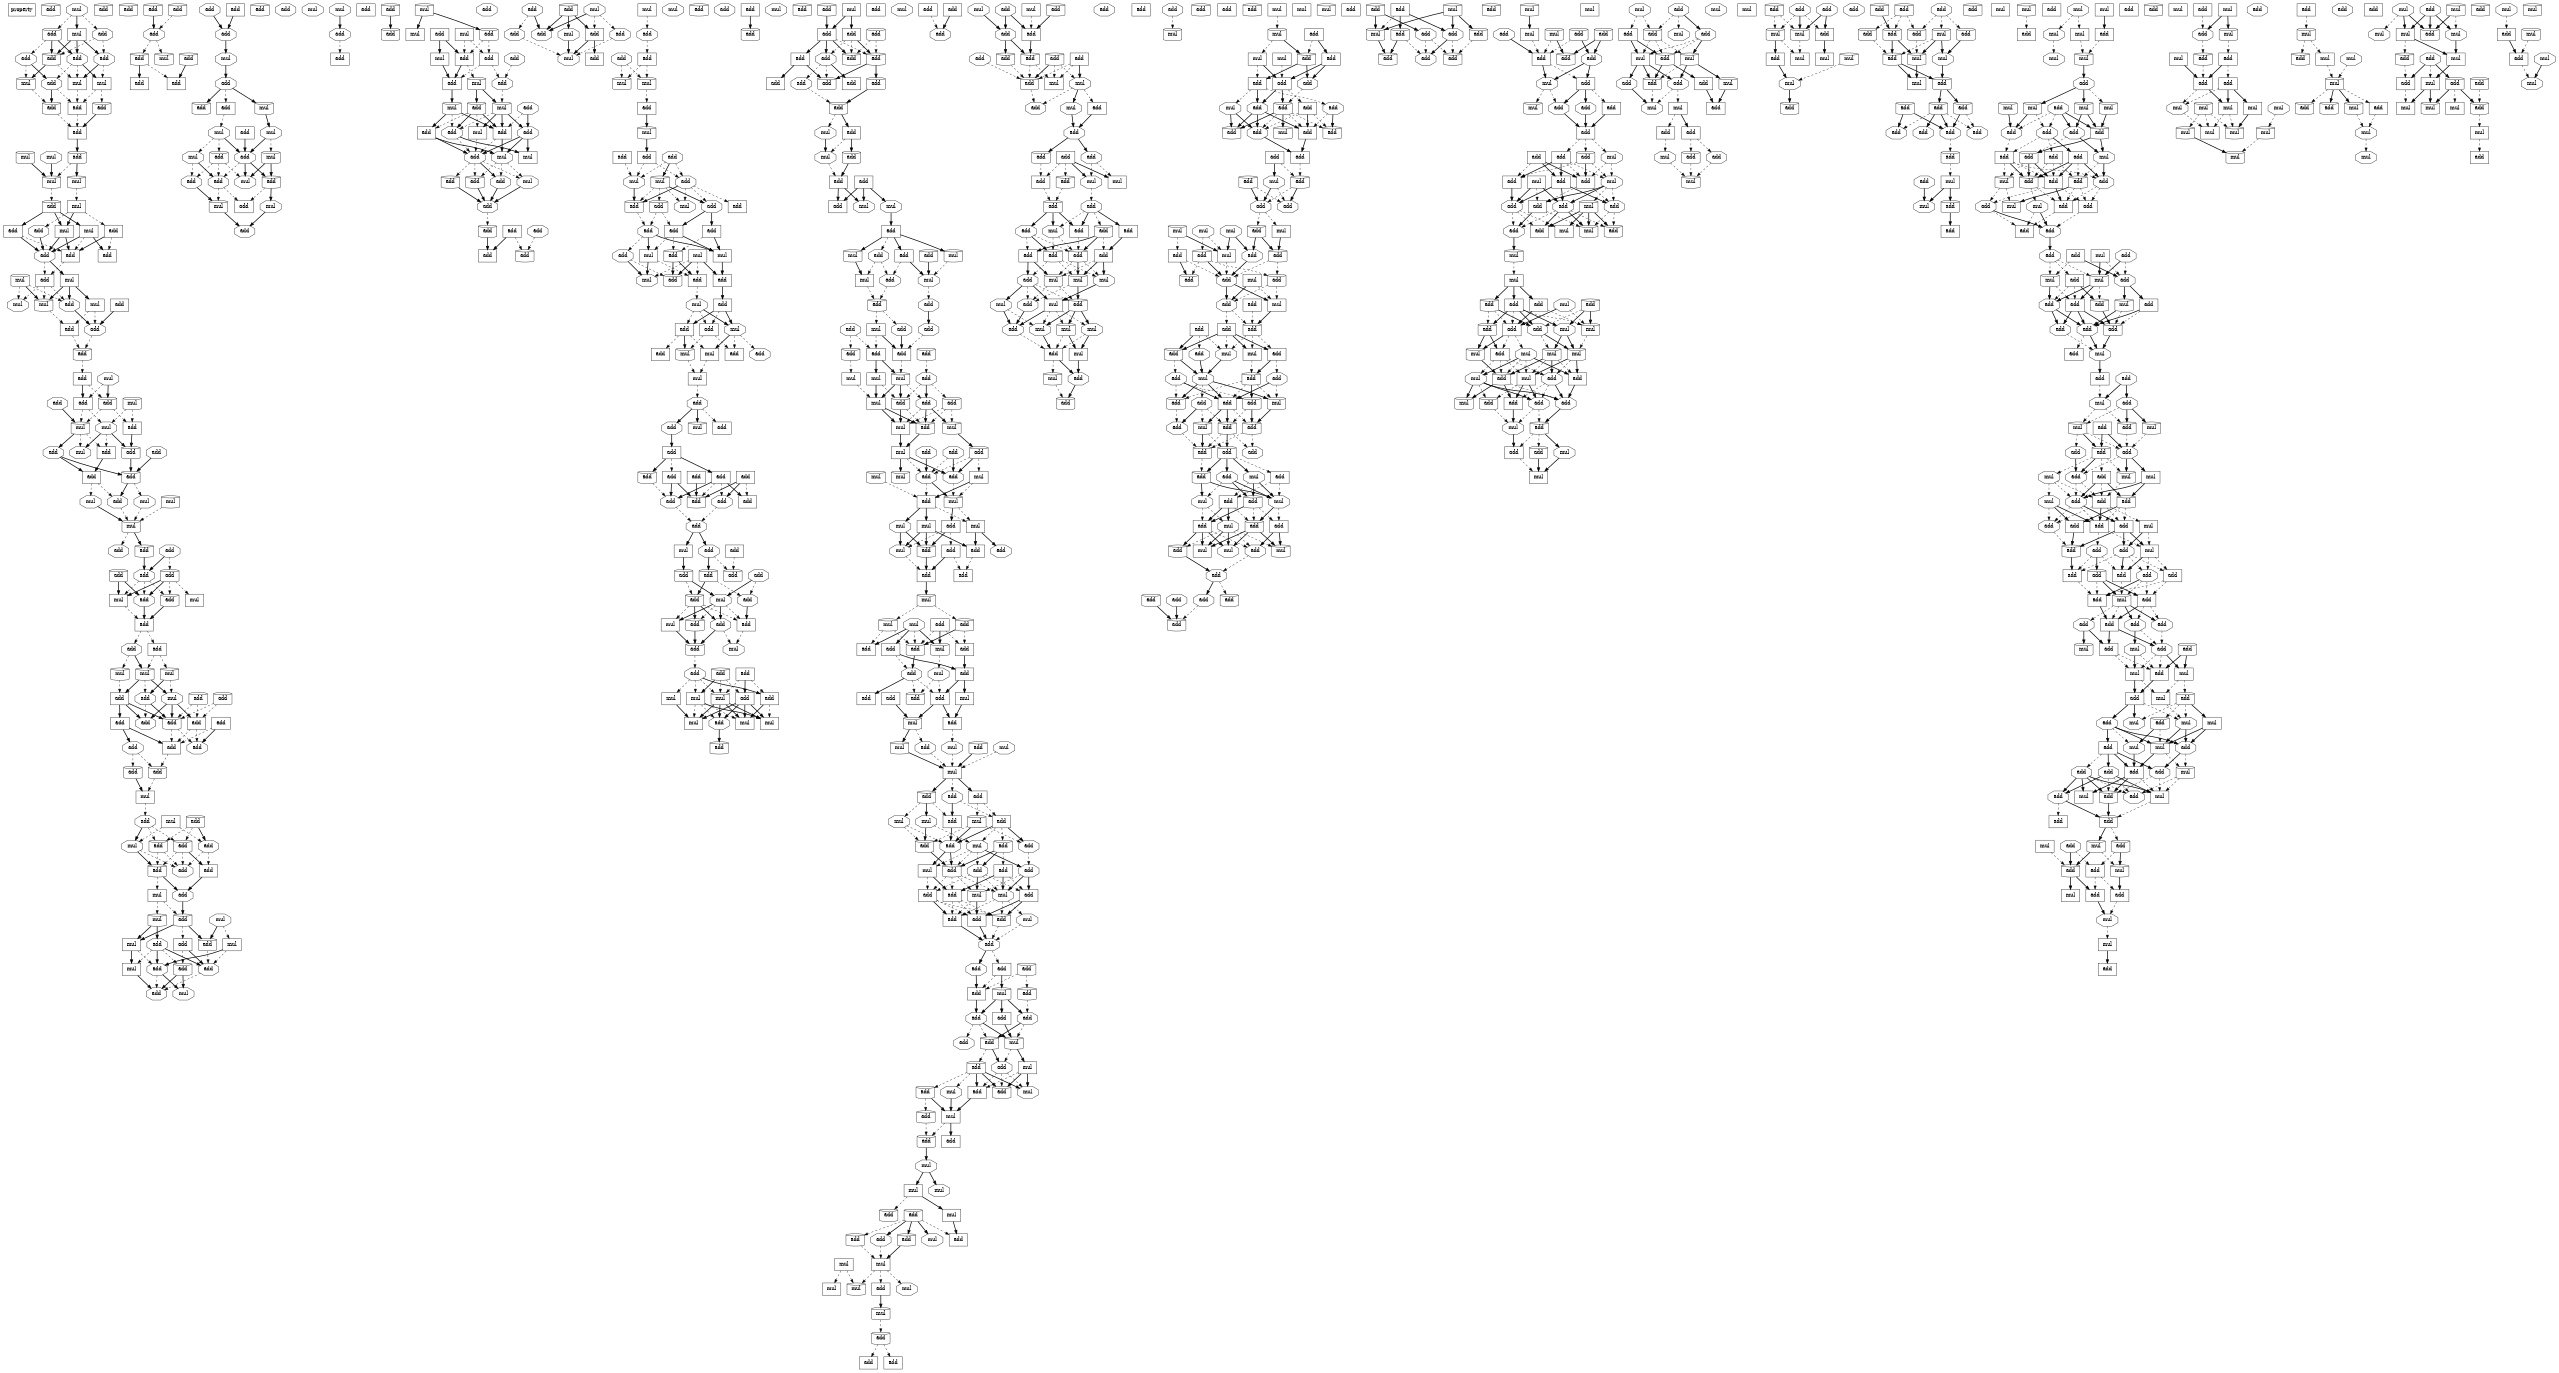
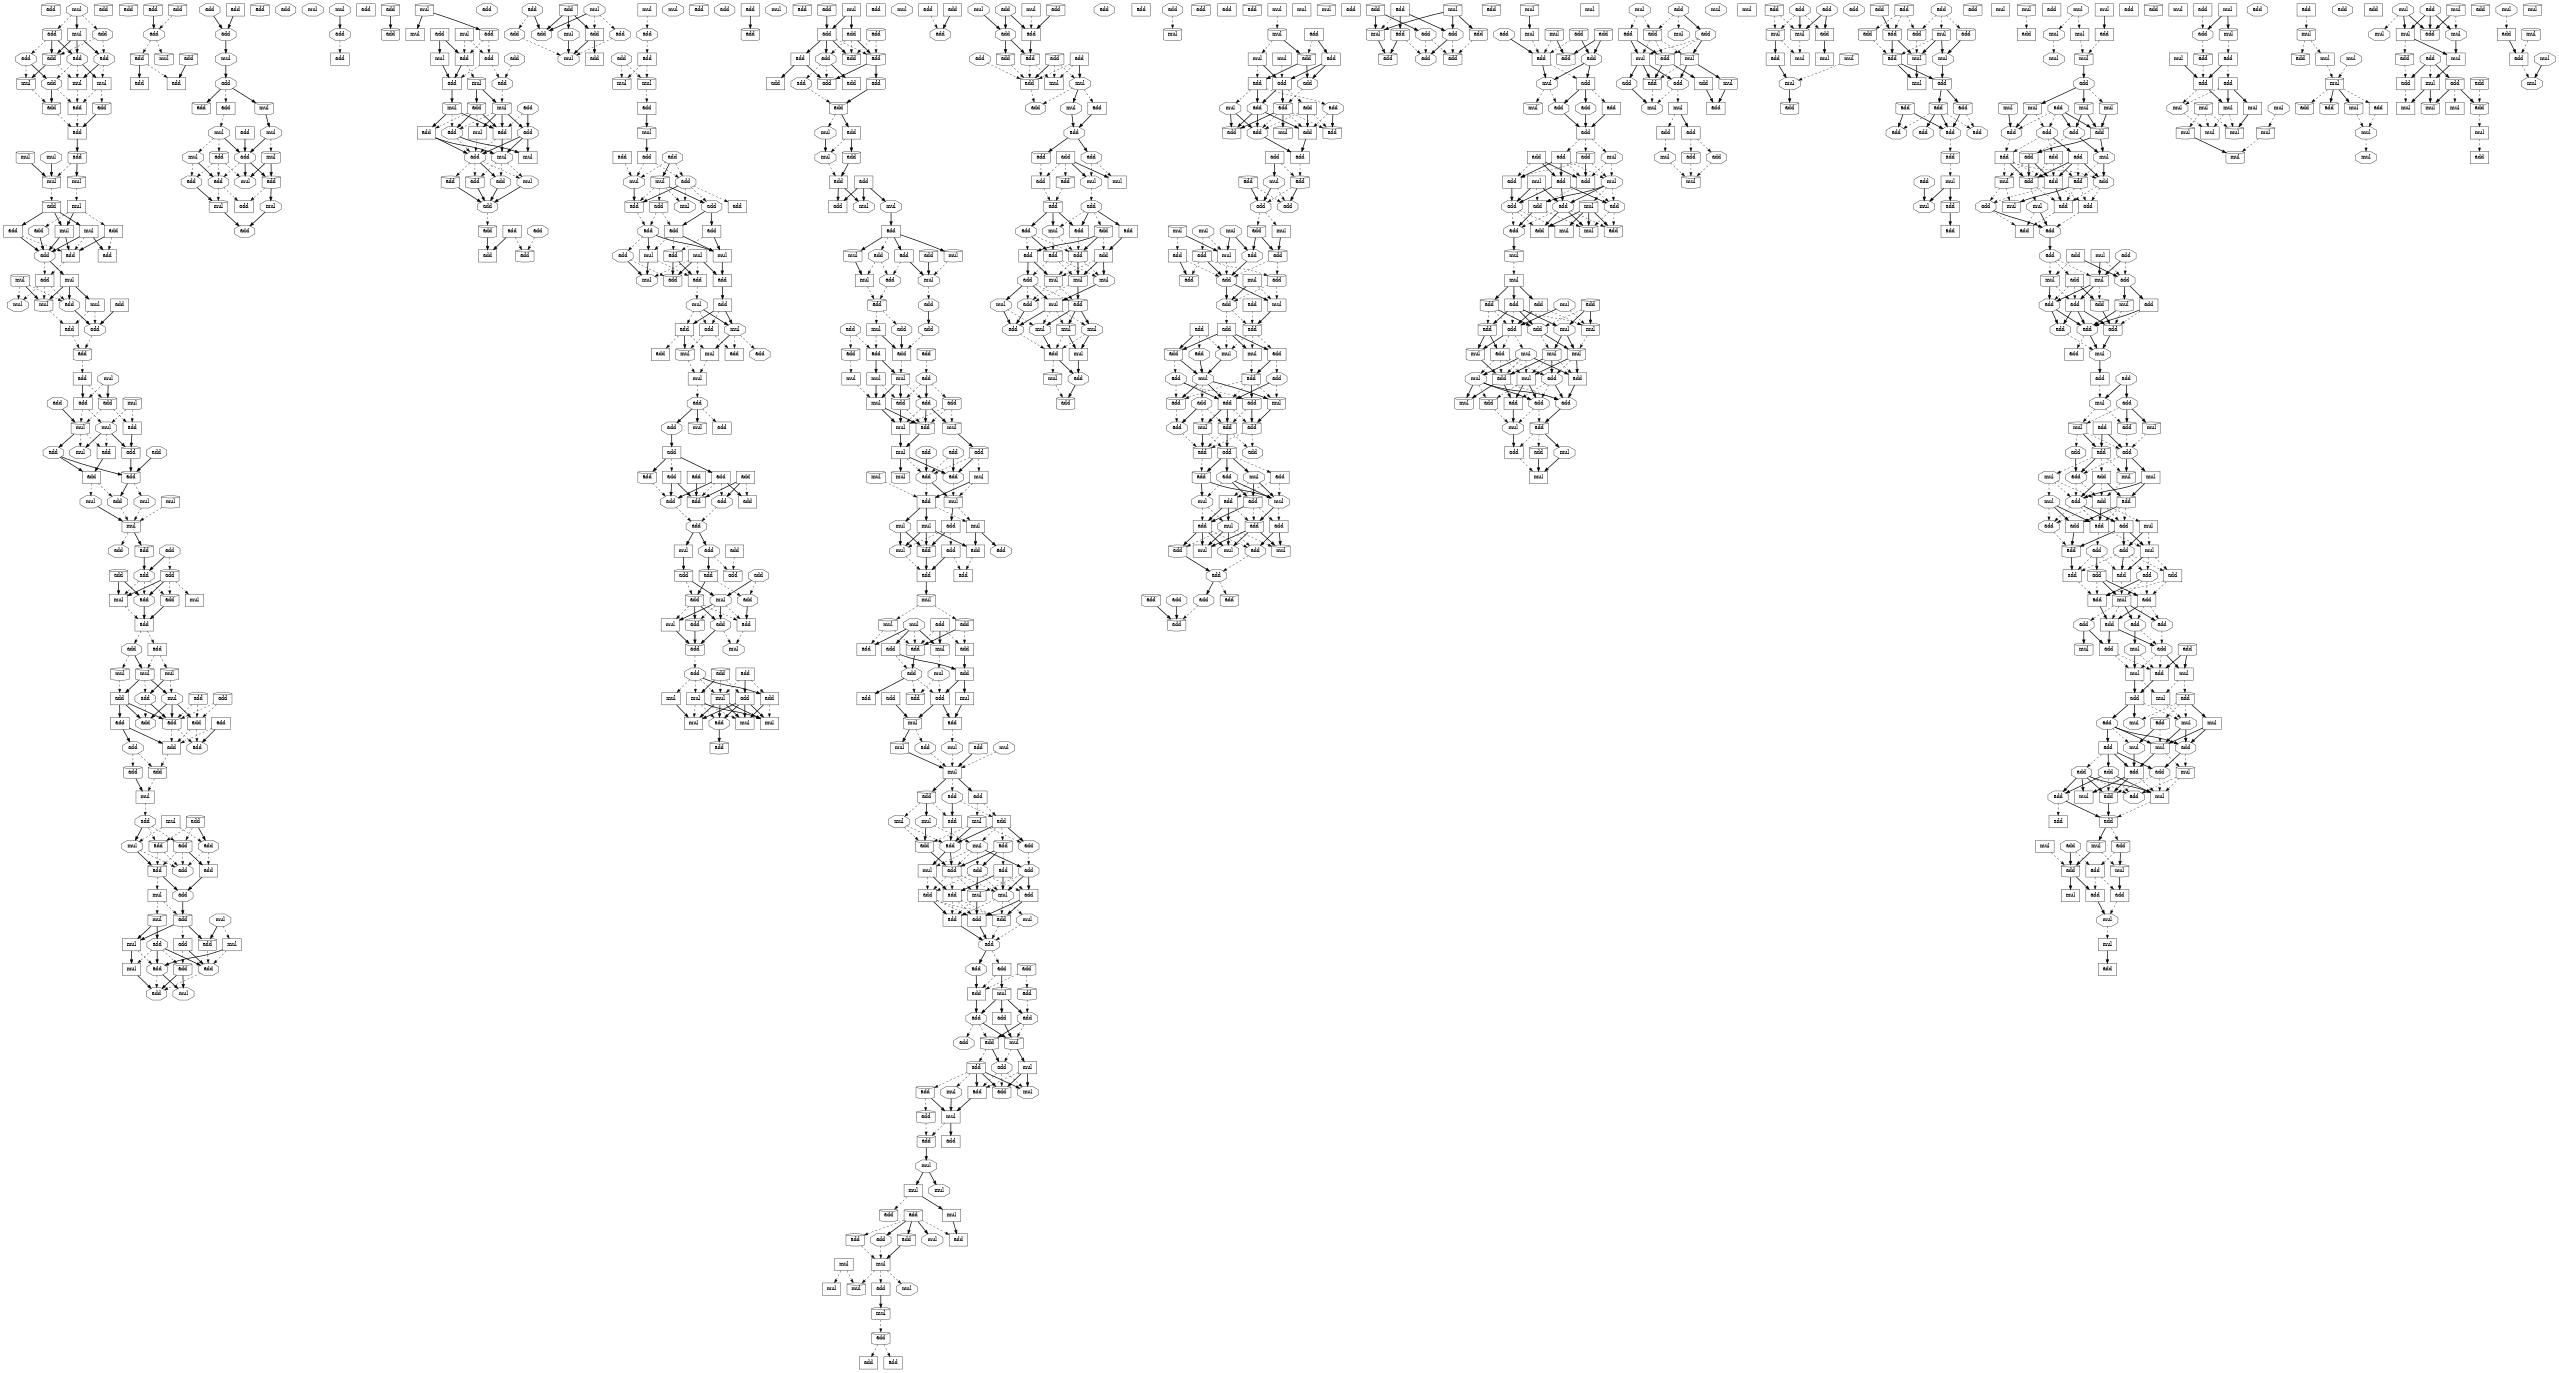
(22, 10) -> none
